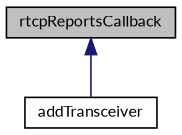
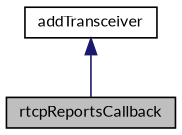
(91, 76) -> (91, 76)
